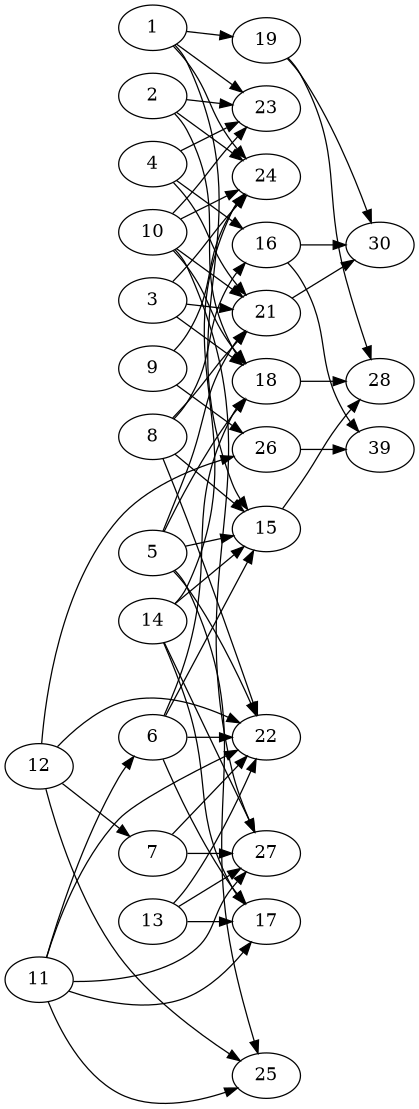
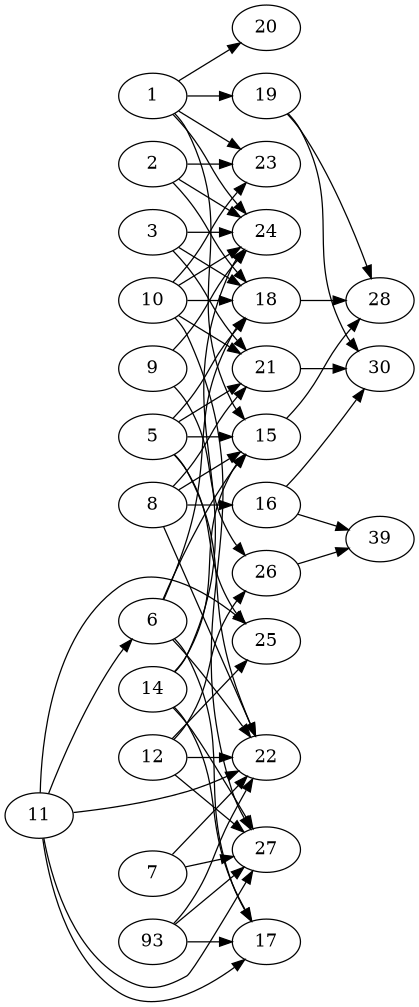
none -> (266, 28)
(153, 164) -> none
(91, 806) -> (204, 799)
(153, 922) -> (153, 942)
